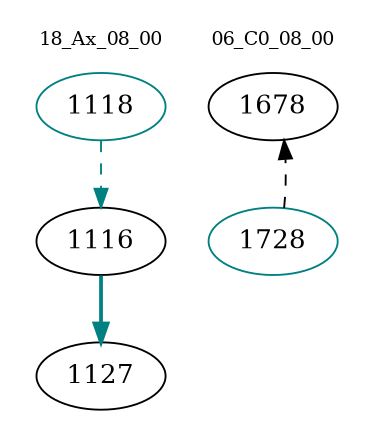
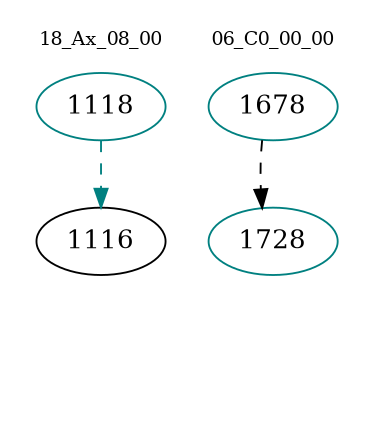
(273, 40) -> (273, 40)
(273, 107) -> (273, 107)
(286, 184) -> (261, 165)
(101, 376) -> none
